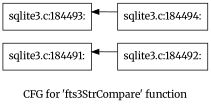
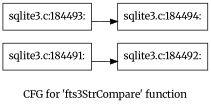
(108, 12) -> (101, 22)
(108, 52) -> (101, 62)
